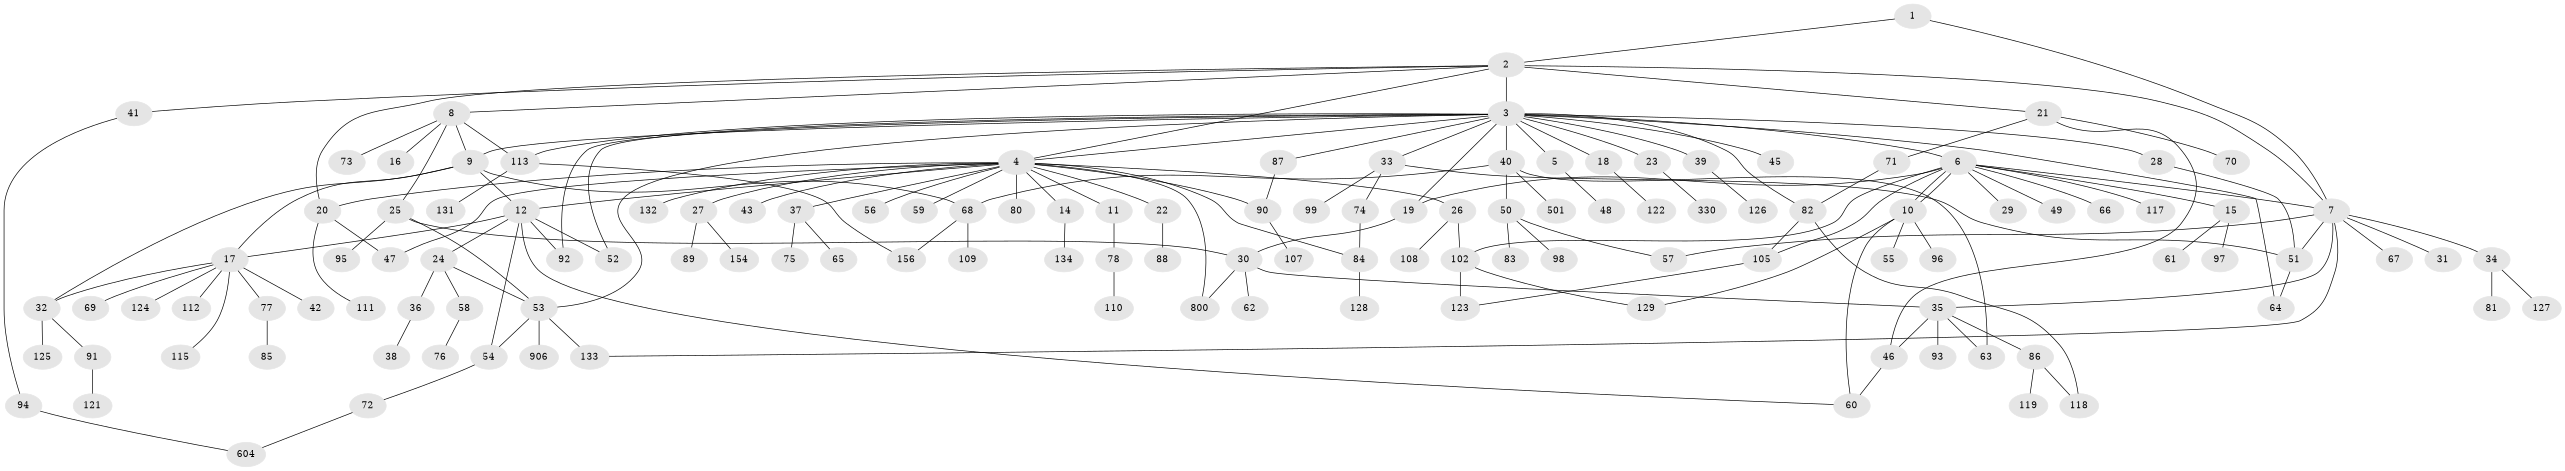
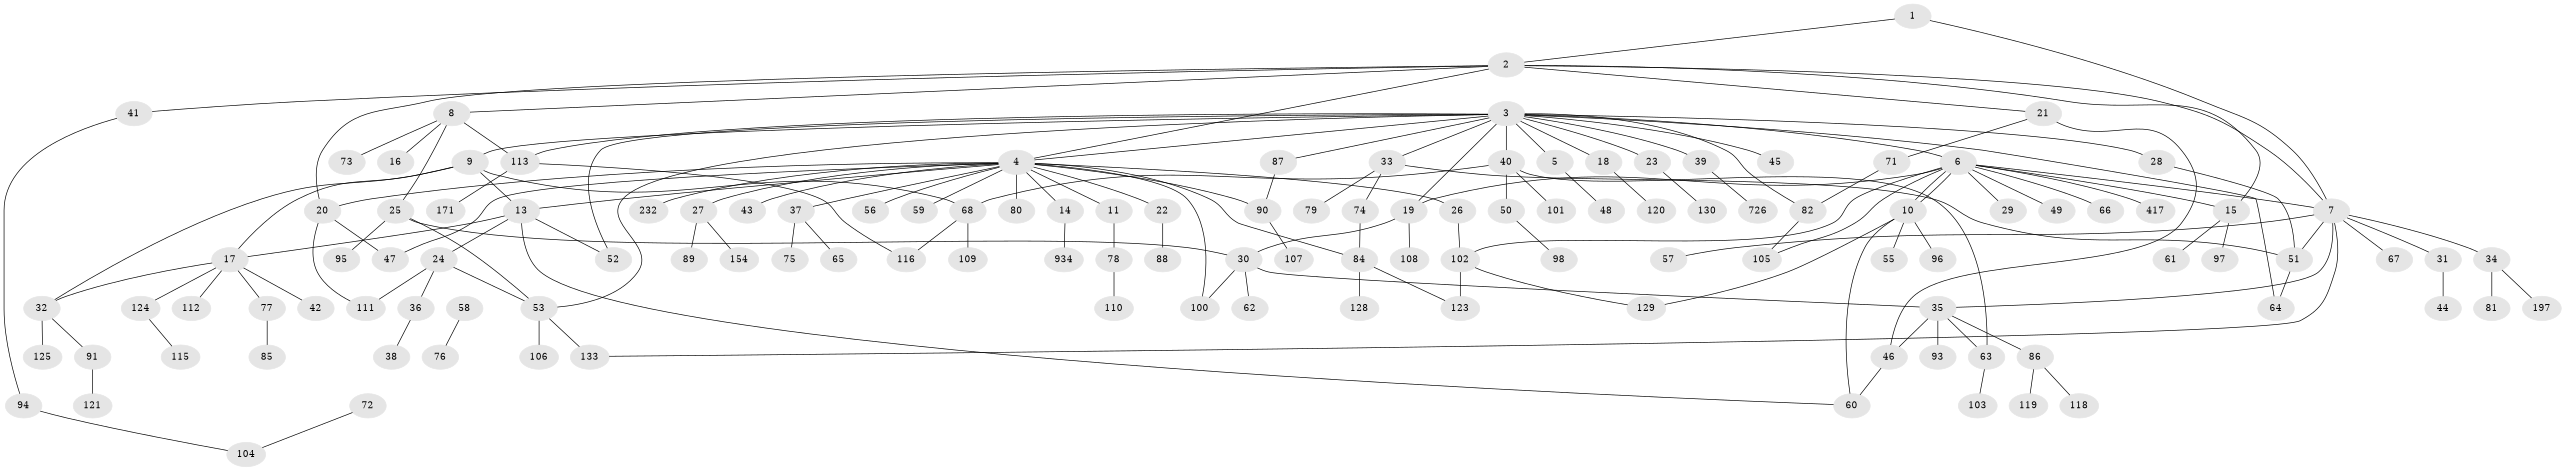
(1506, 89) -> (1926, 84)
(461, 138) -> none
(2231, 162) -> none
(446, 211) -> (446, 211)
(521, 211) -> (521, 211)
(649, 211) -> (649, 211)
(1312, 211) -> (1312, 211)
(1556, 211) -> (1556, 211)
(1656, 211) -> (1656, 211)
(1707, 211) -> (1707, 211)
(1758, 211) -> (1758, 211)
(2156, 211) -> (2156, 211)
(1434, 235) -> (1409, 235)
(1572, 236) -> none
(565, 260) -> none
(906, 260) -> (906, 260)
(1064, 260) -> (1064, 260)
(1510, 260) -> none
(452, 284) -> (403, 284)
(1611, 285) -> (1417, 287)
(1958, 295) -> none
(91, 308) -> none
(1200, 308) -> (1200, 308)
none -> (2443, 308)
(2542, 308) -> (2542, 308)
(220, 314) -> (161, 333)
(489, 357) -> none
(539, 357) -> (539, 357)
none -> (1978, 406)
(246, 455) -> (246, 455)
